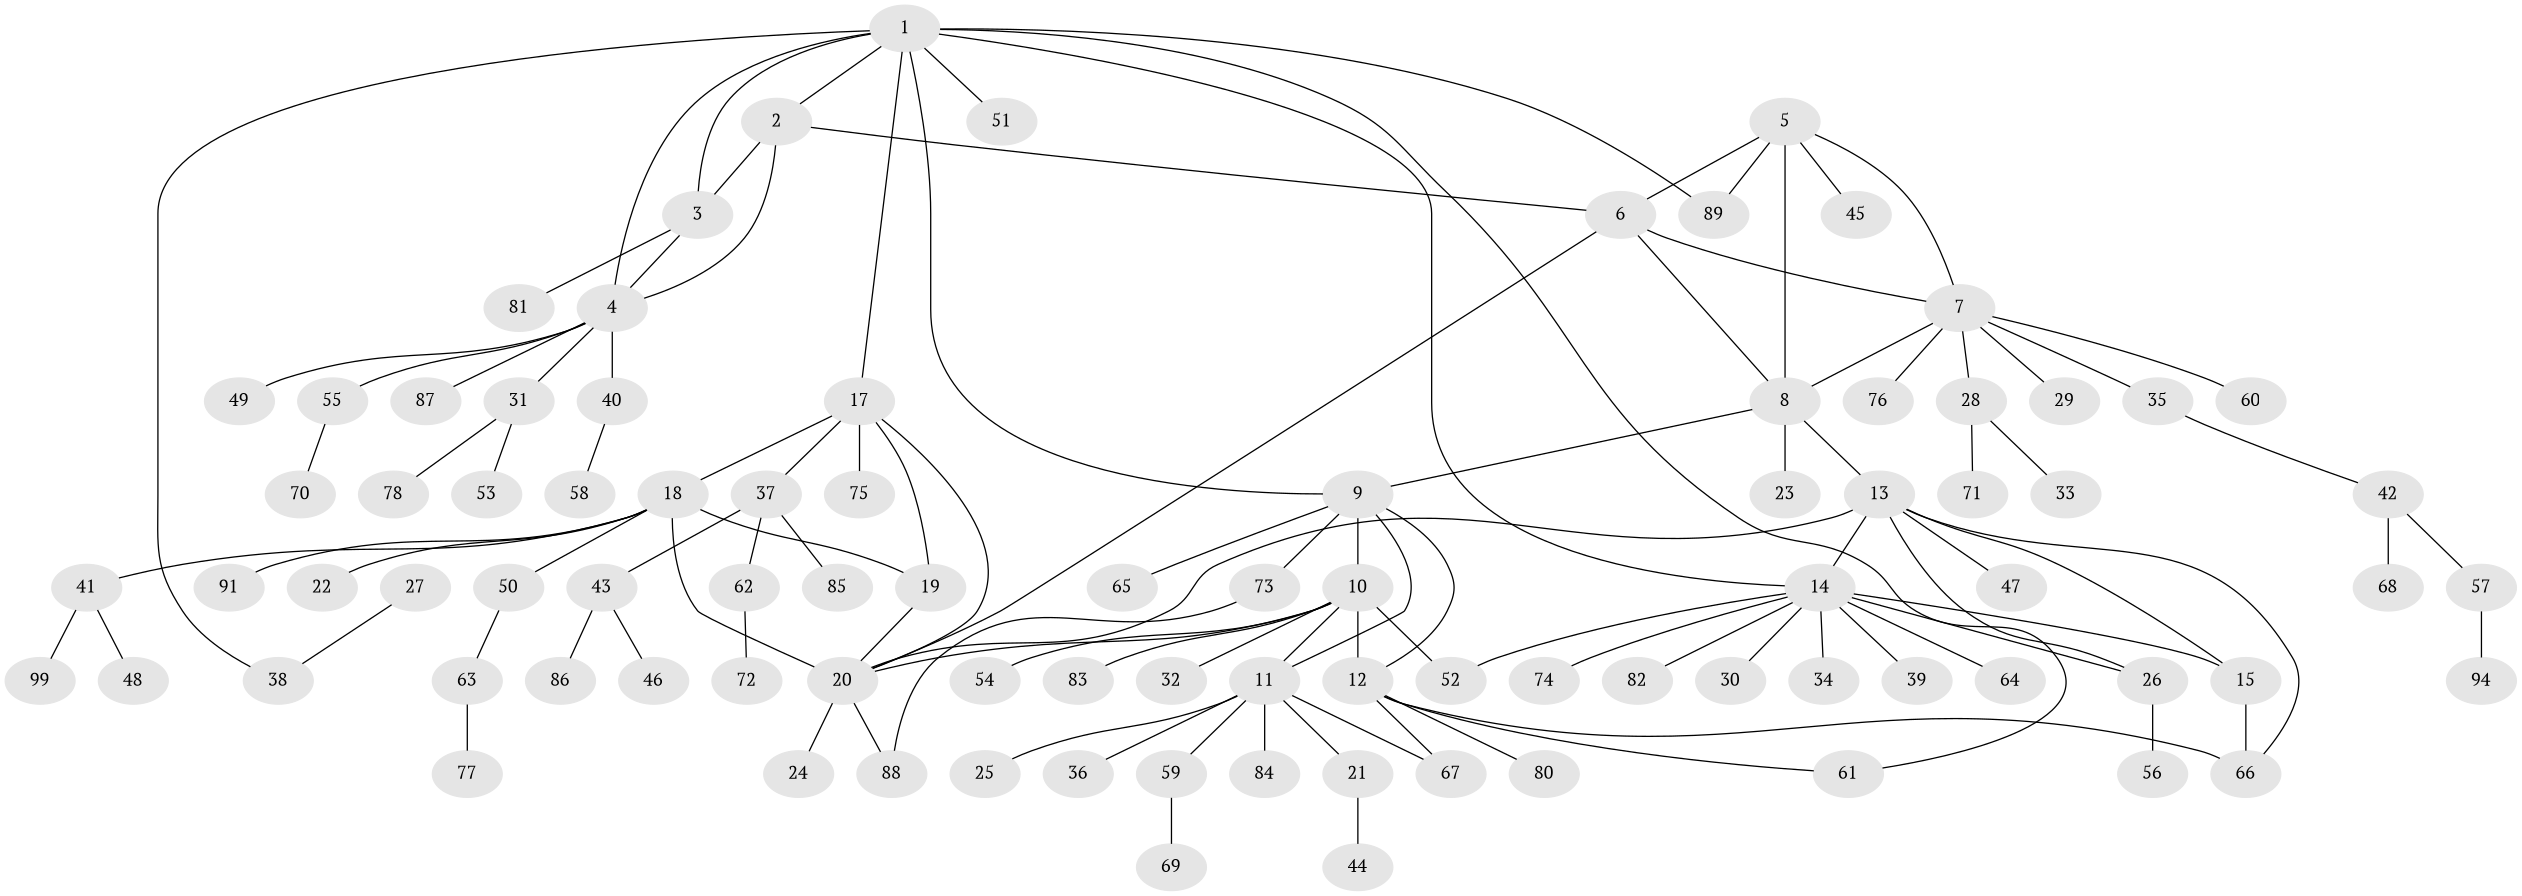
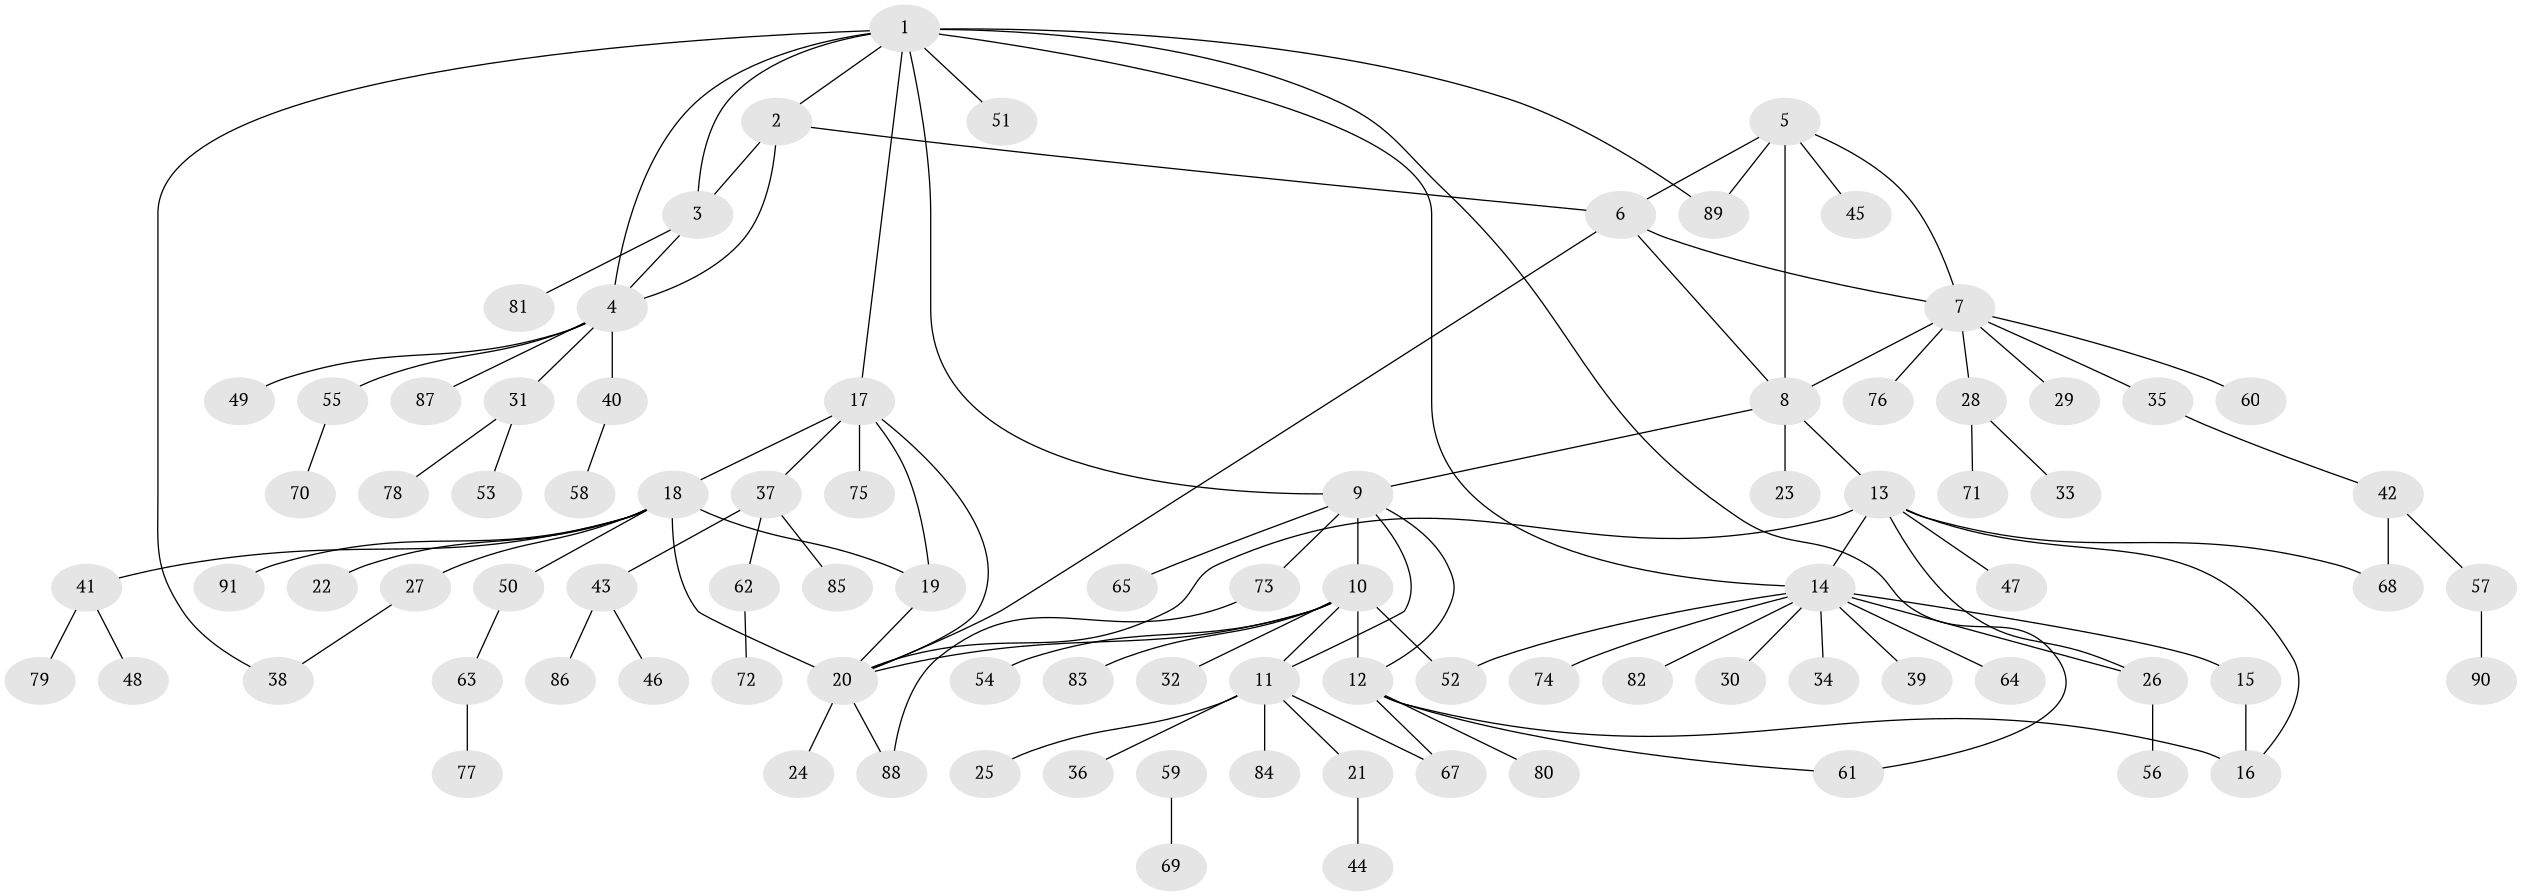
none -> (503, 551)
(2072, 571) -> (2133, 543)
(40, 681) -> (40, 681)
(2481, 681) -> (2481, 681)
(1218, 727) -> none
(2246, 774) -> (2246, 774)
